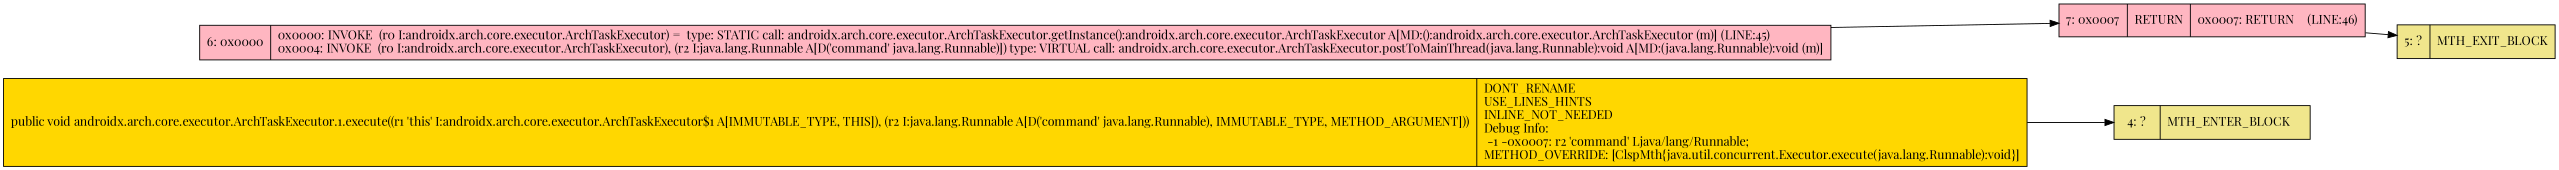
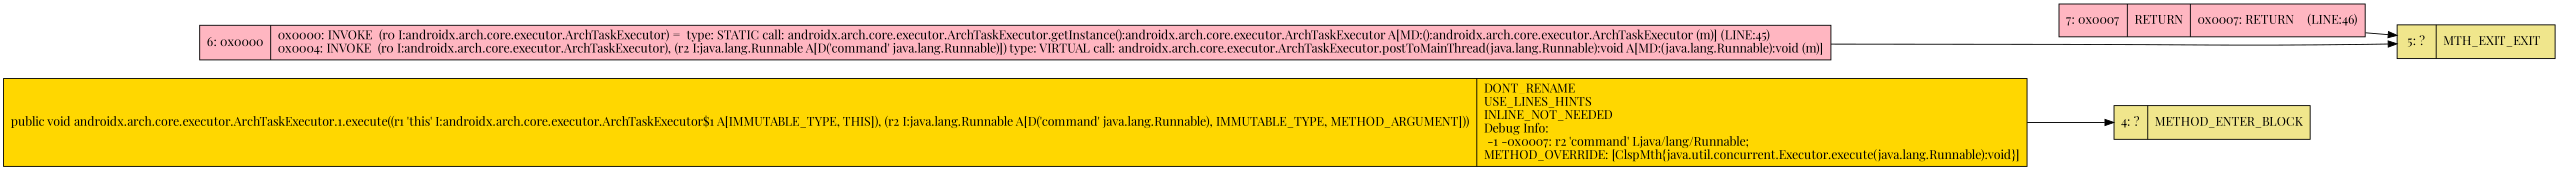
(1940, 25) -> (2110, 44)
(2493, 41) -> (2492, 41)
(2229, 122) -> (2229, 122)
